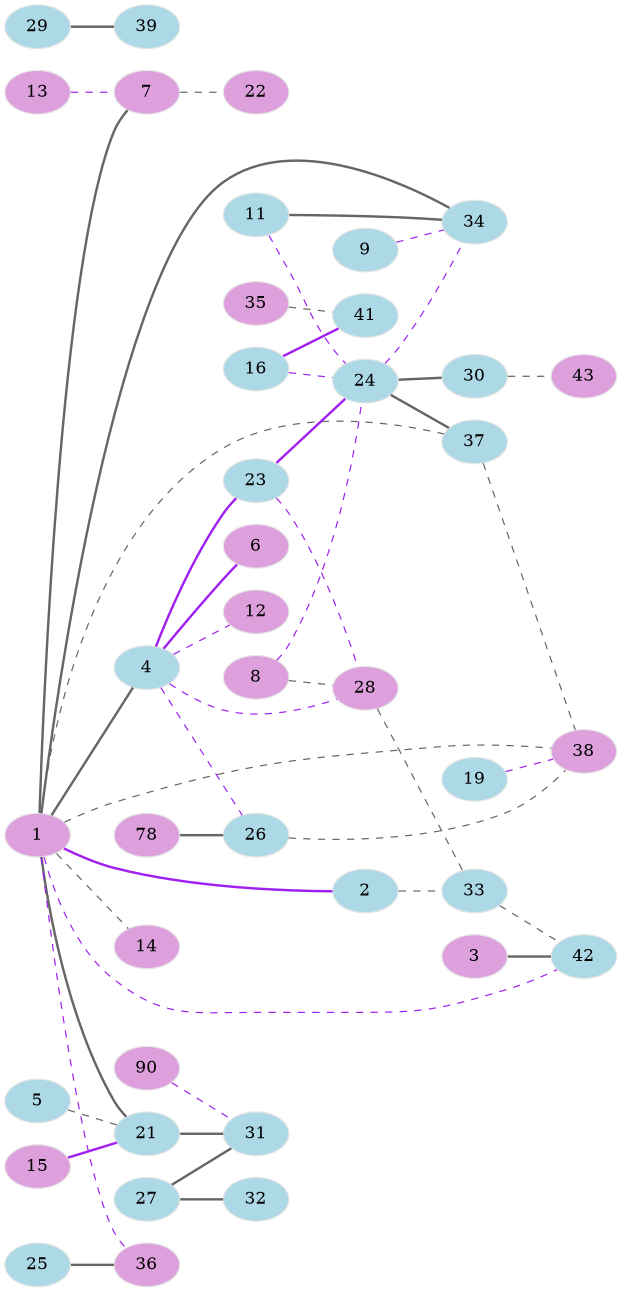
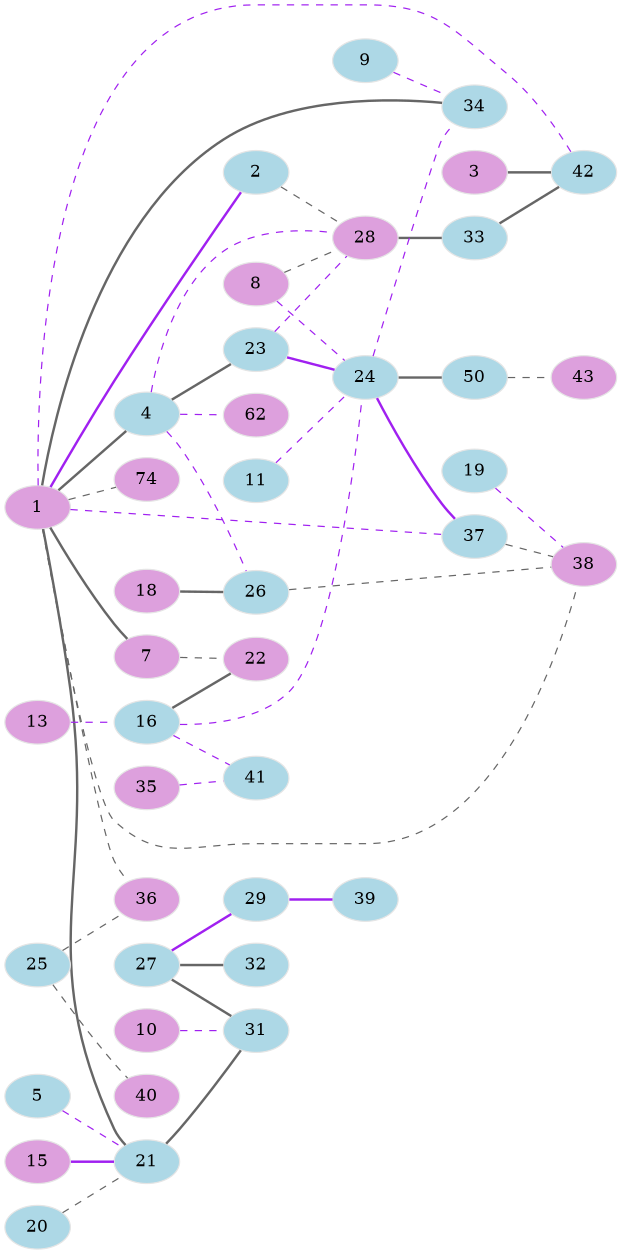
(92, 27) -> (311, 899)
(92, 92) -> (92, 722)
(366, 216) -> none
(317, 310) -> (201, 783)
(311, 342) -> (202, 750)
(475, 376) -> (475, 378)
(420, 411) -> (413, 461)
(152, 513) -> (256, 522)
(256, 546) -> none
(190, 569) -> (201, 382)
(256, 612) -> (256, 415)
none -> (202, 691)
(420, 790) -> (420, 238)
(147, 835) -> (147, 591)
(420, 891) -> (311, 205)
(529, 924) -> (529, 205)
none -> (202, 932)
(147, 947) -> (147, 479)
(70, 1057) -> (78, 708)
(147, 1068) -> (147, 1031)
none -> (147, 1096)
(92, 1117) -> (92, 1129)
none -> (38, 1227)
(92, 1265) -> (92, 932)
